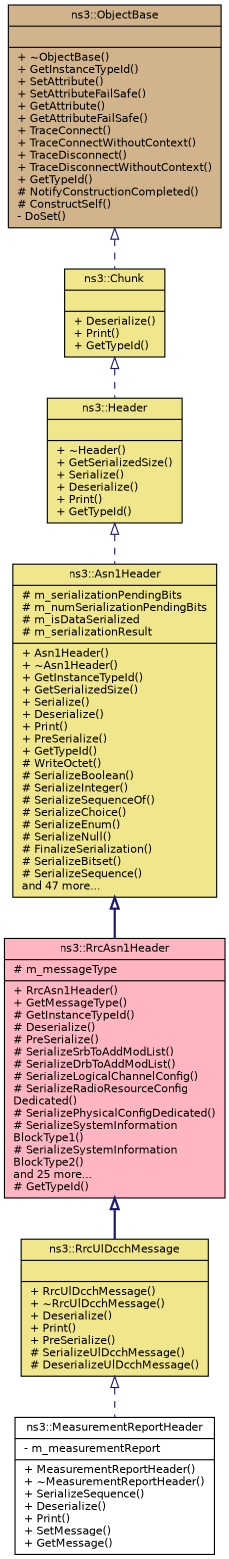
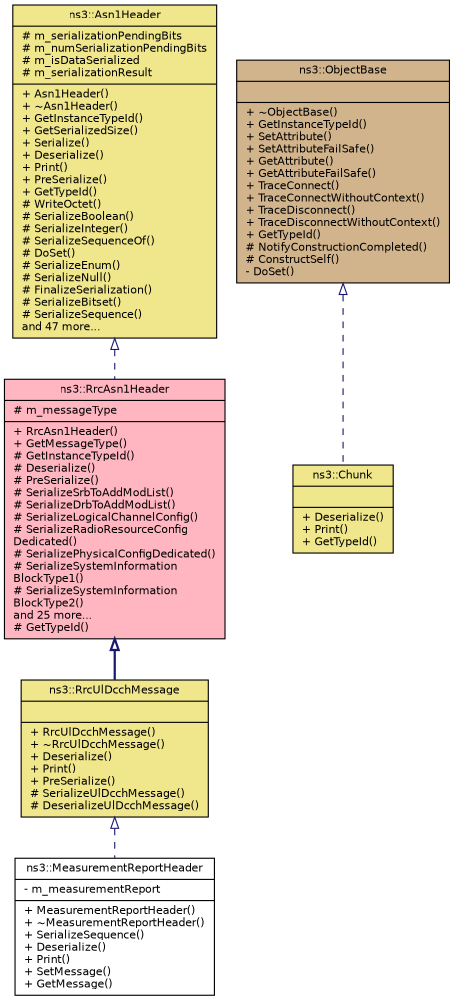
(115, 461) -> none
(74, 813) -> (49, 253)
(115, 924) -> (115, 364)
